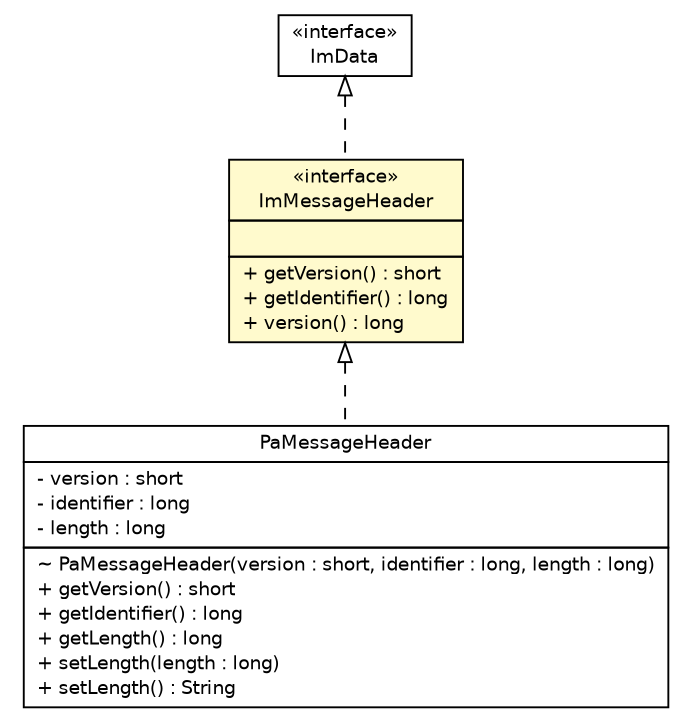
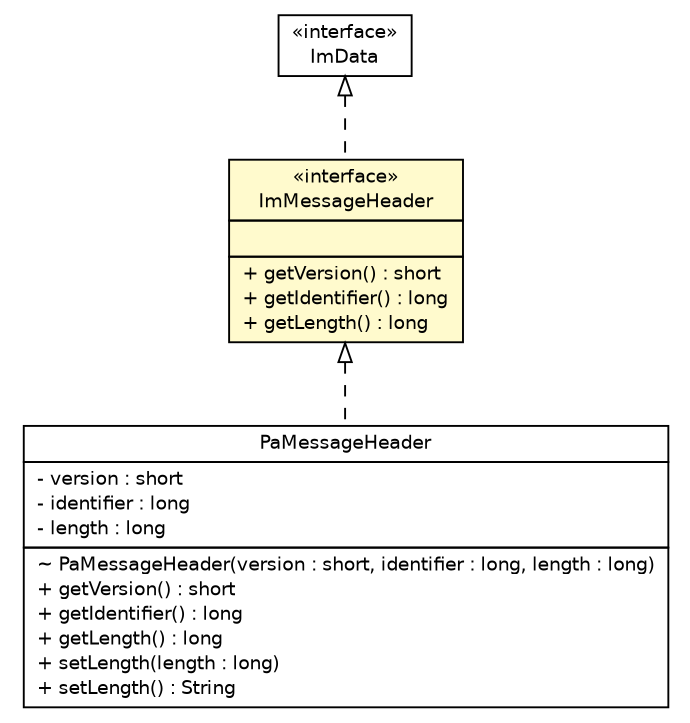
(323, 323) -> (336, 323)
